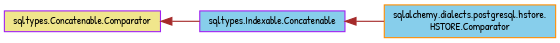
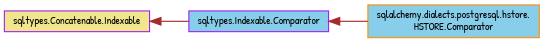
(82, 21) -> (77, 21)
(272, 21) -> (259, 21)
